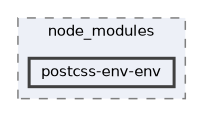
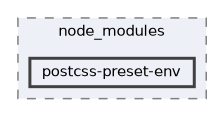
(102, 72) -> (112, 72)
